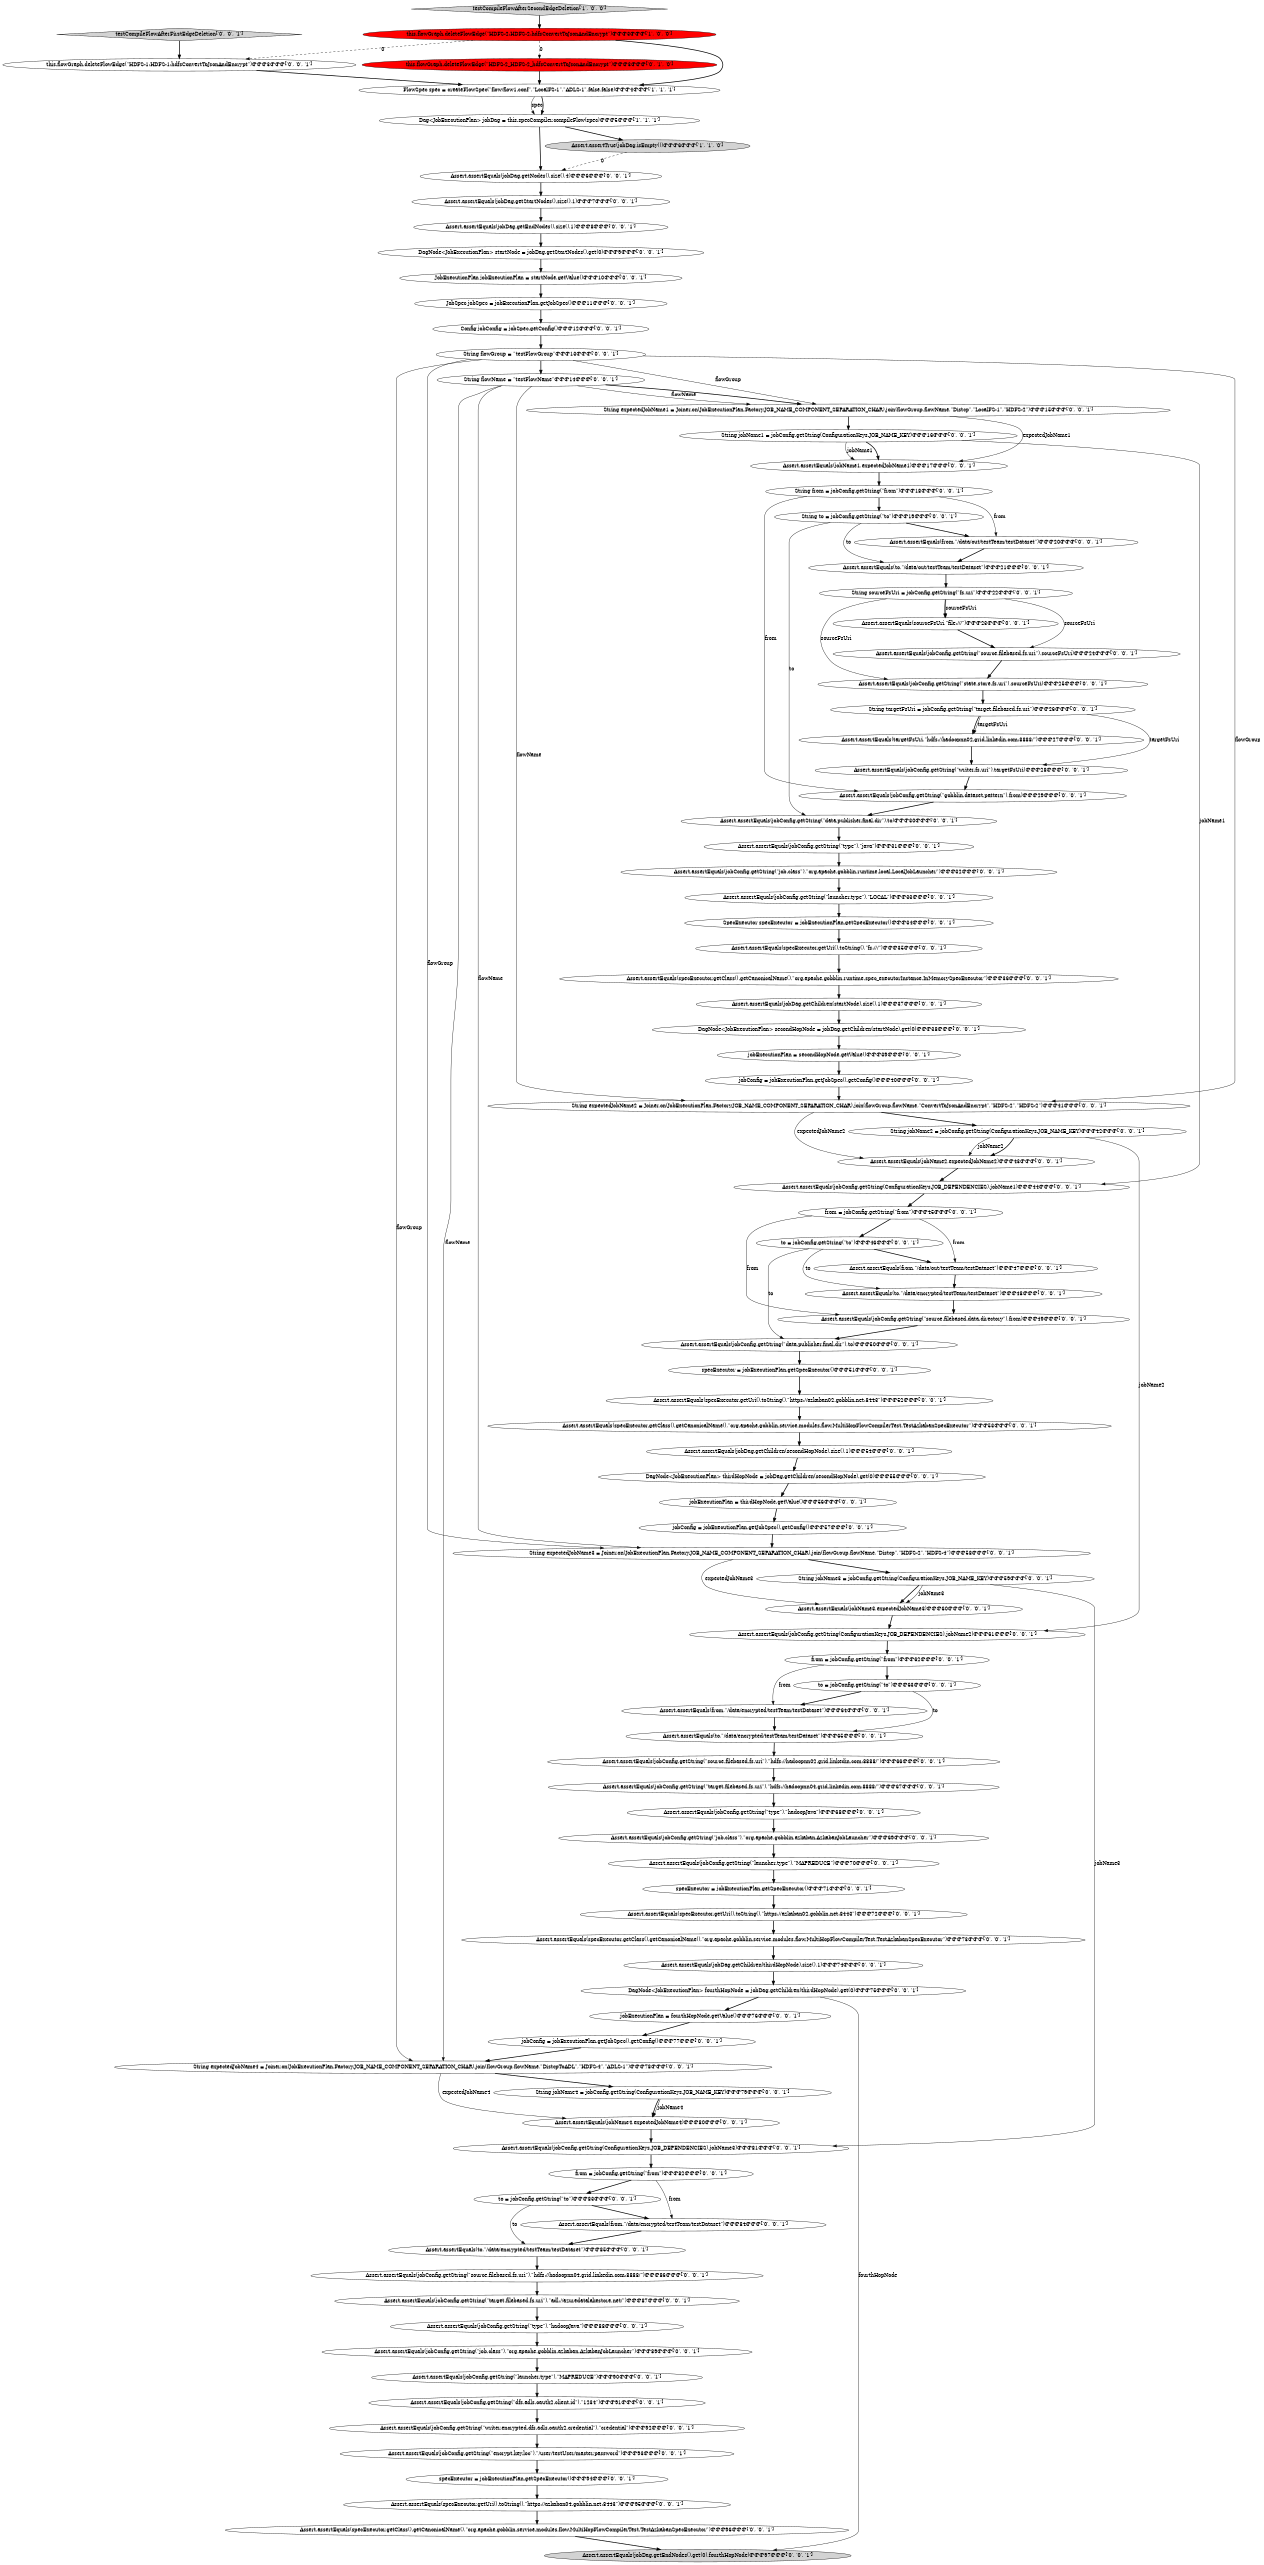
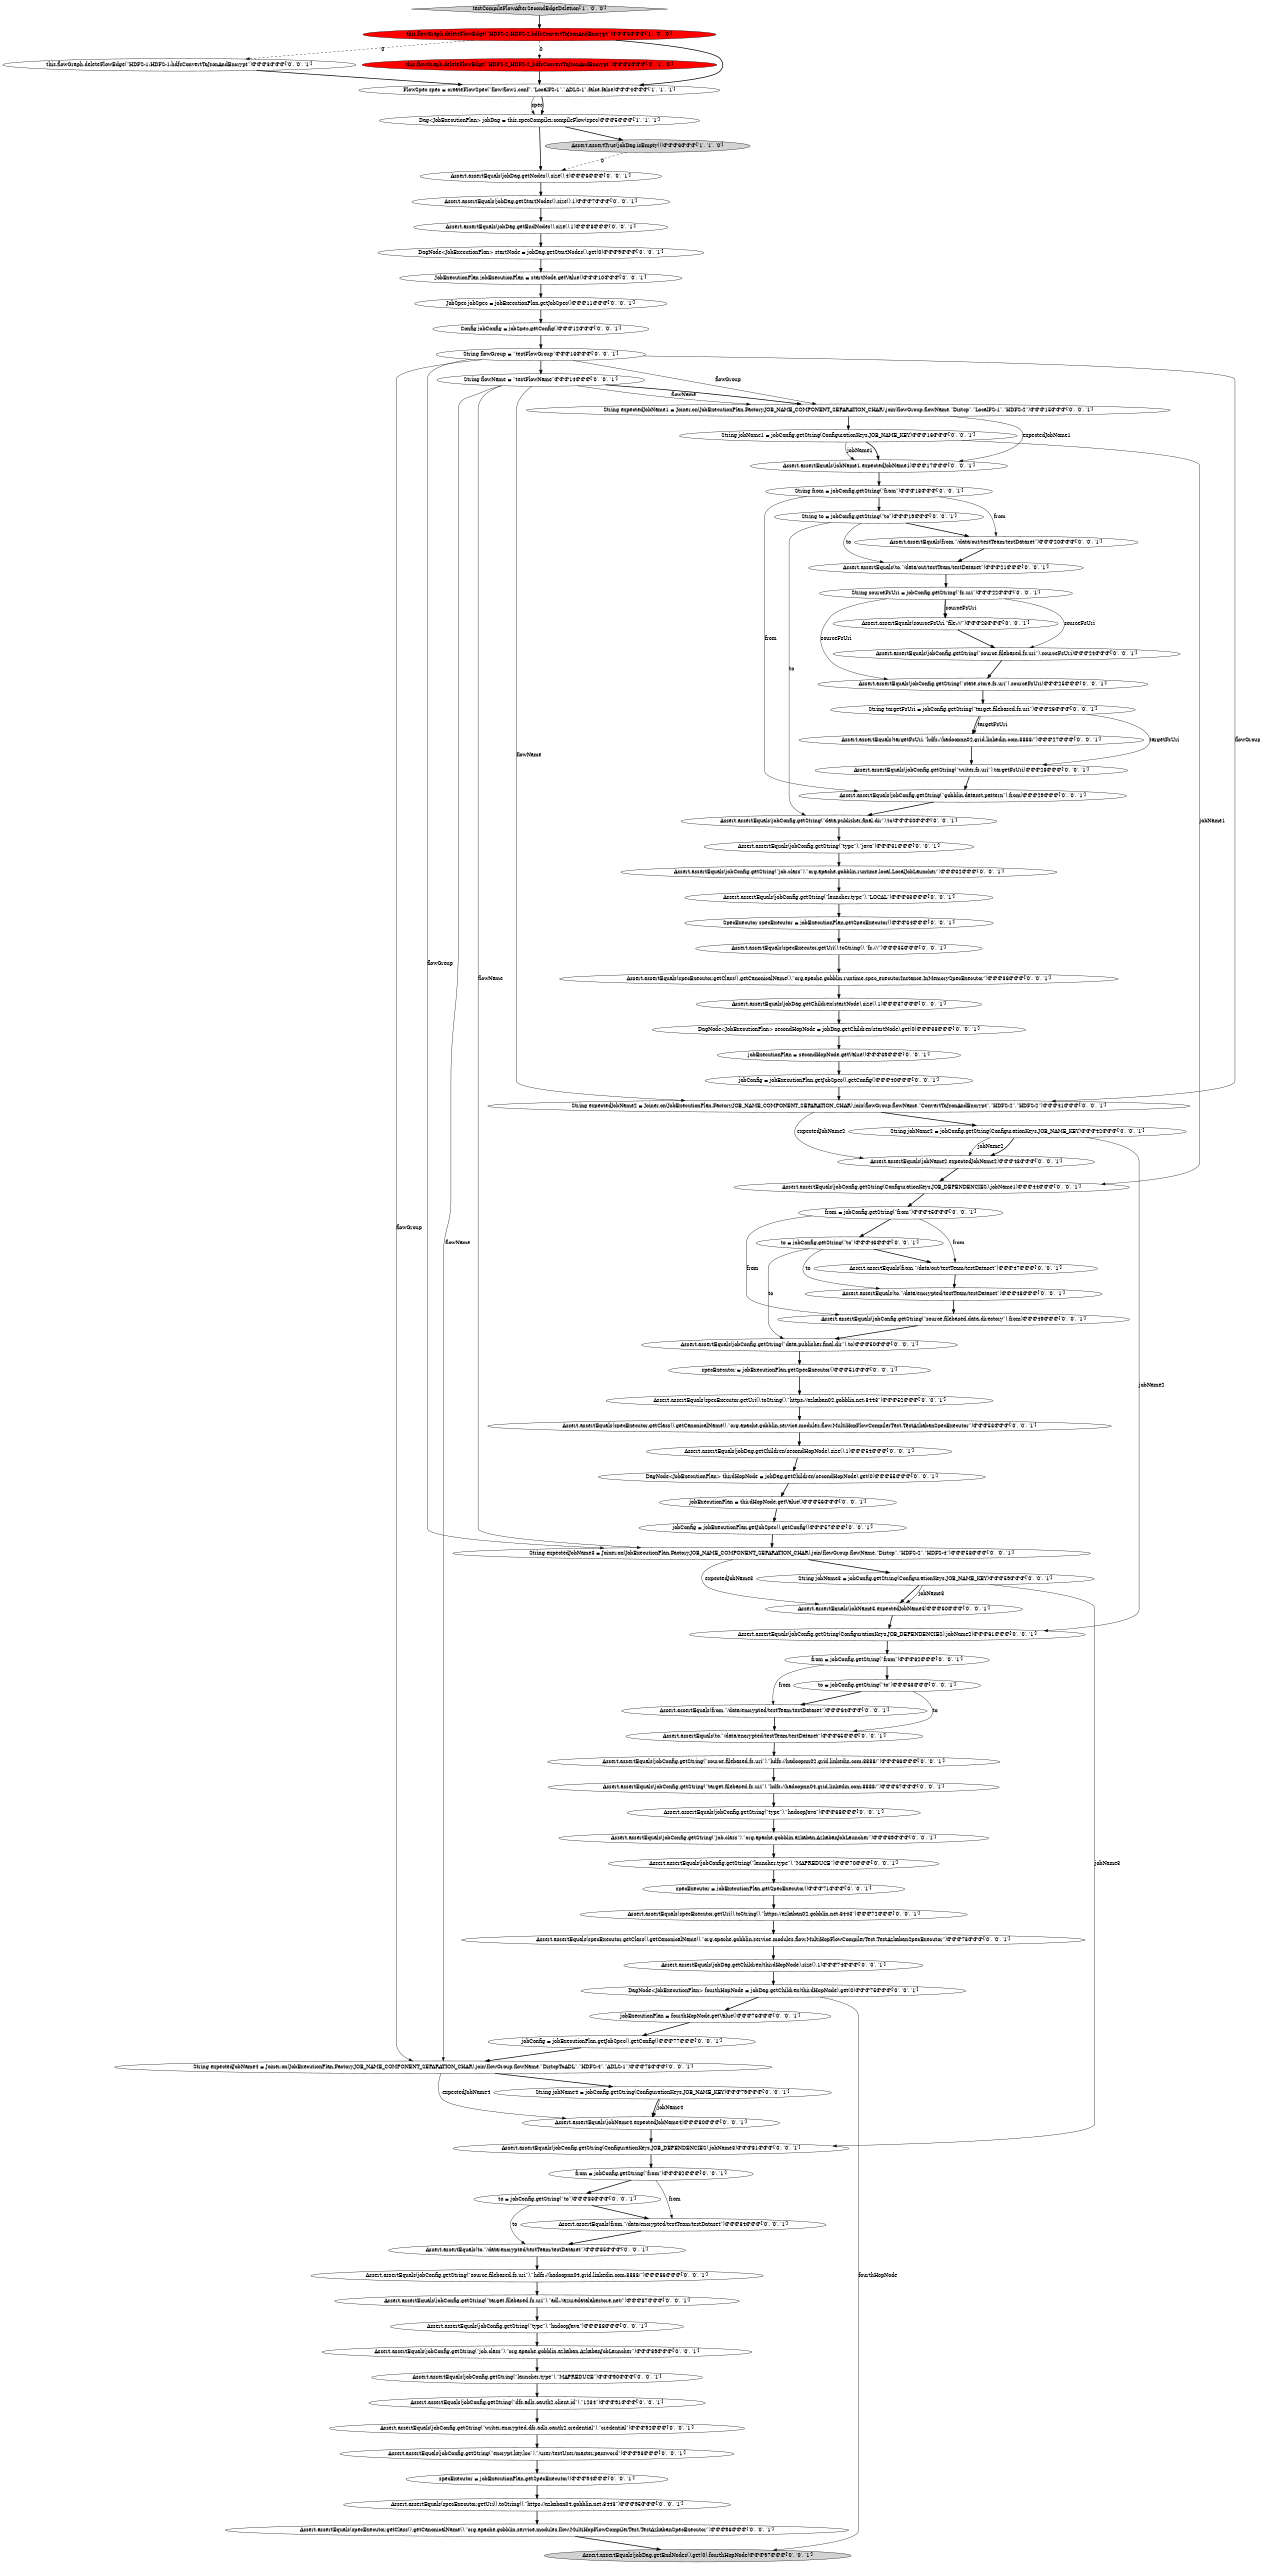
(179, 35) -> none
